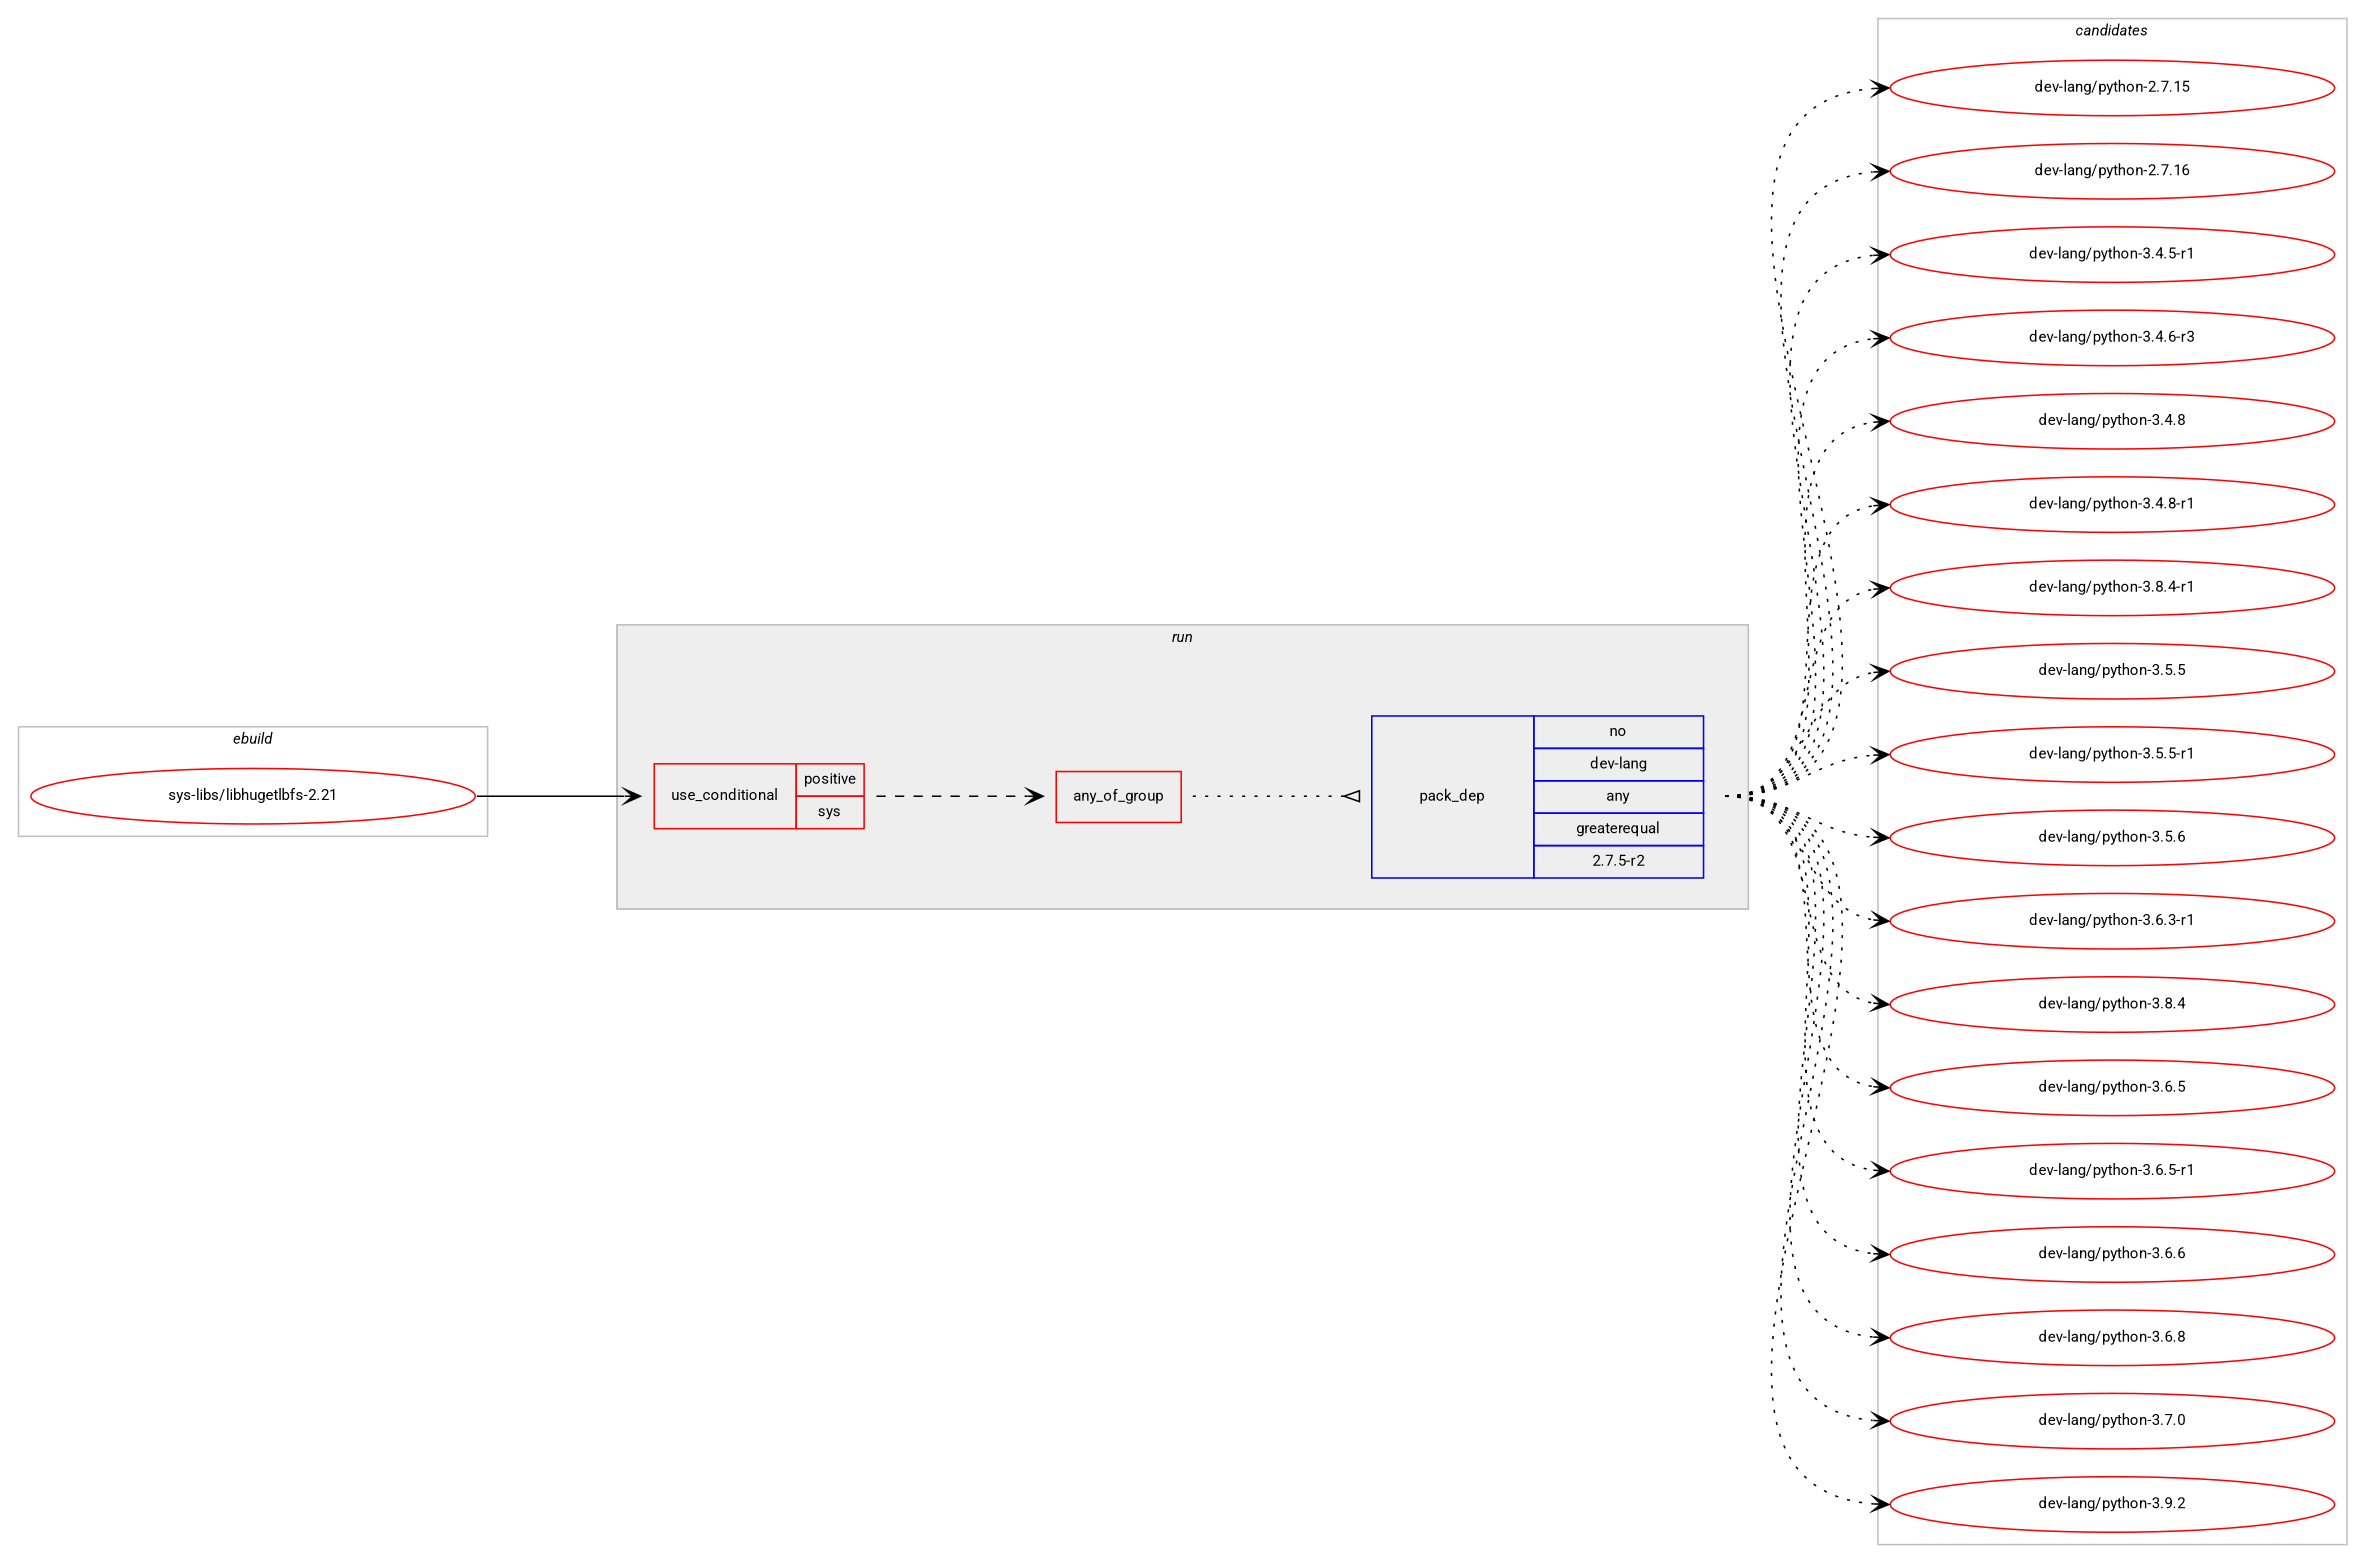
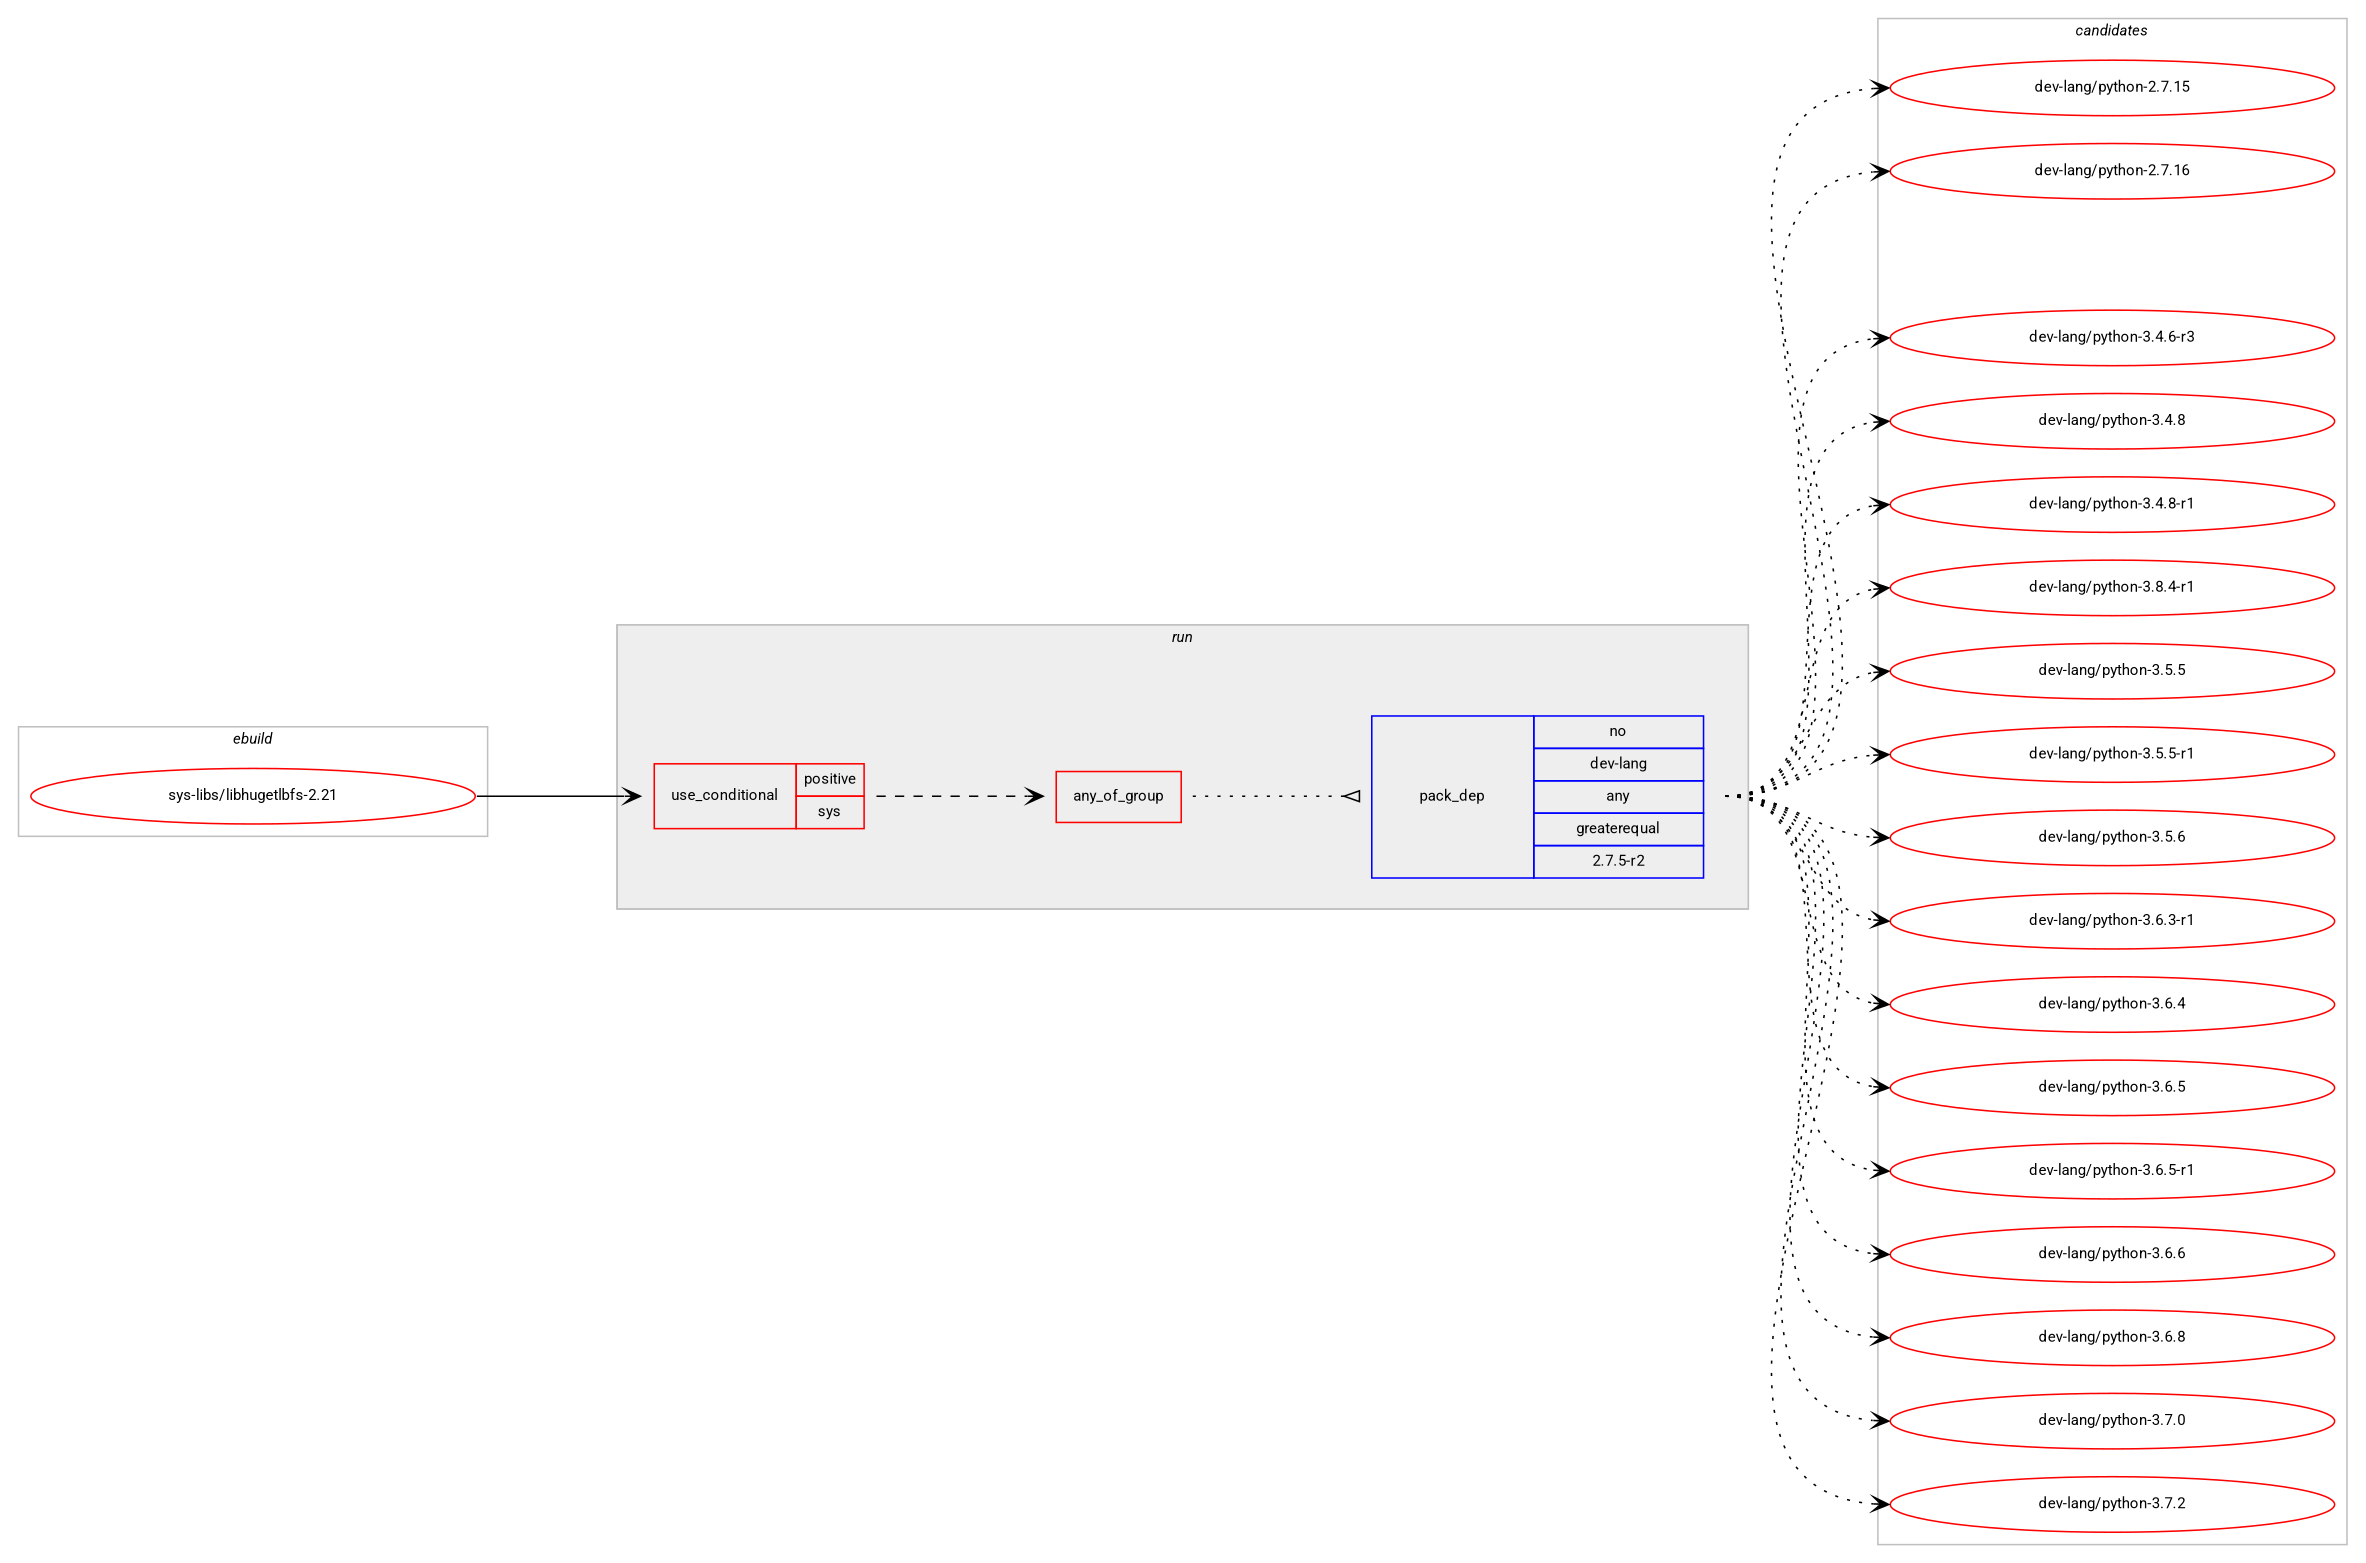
(2112, 255) -> none
(2112, 1005) -> (2112, 1005)
(2112, 1504) -> (2112, 1504)
